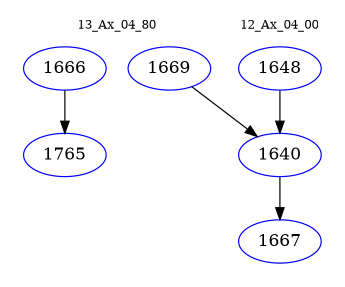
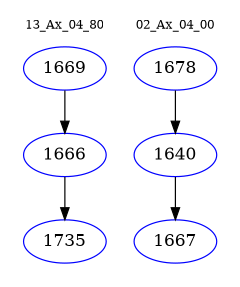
(280, 26) -> (175, 26)
(280, 68) -> (175, 68)
(213, 103) -> (65, 106)
(65, 155) -> (65, 241)
